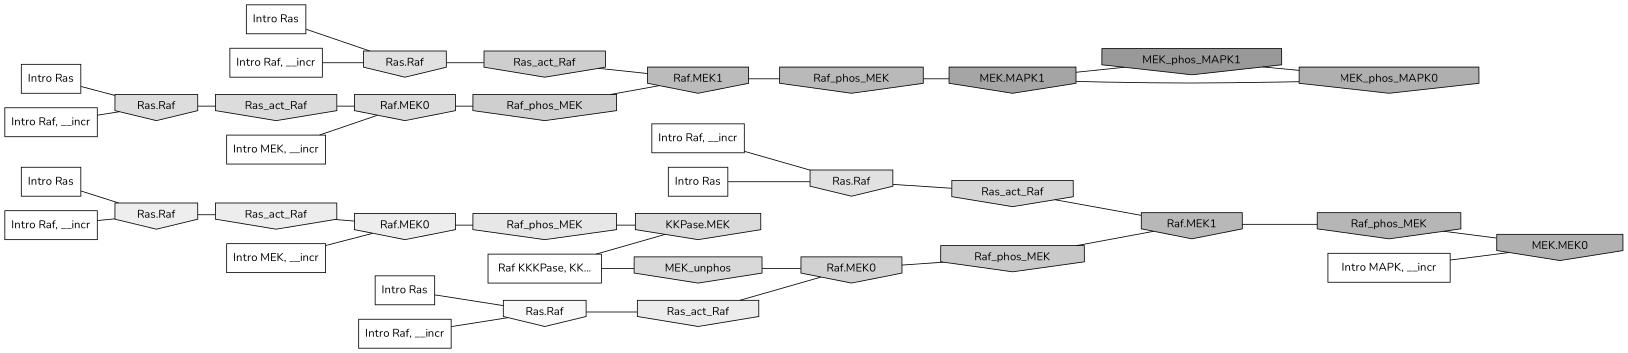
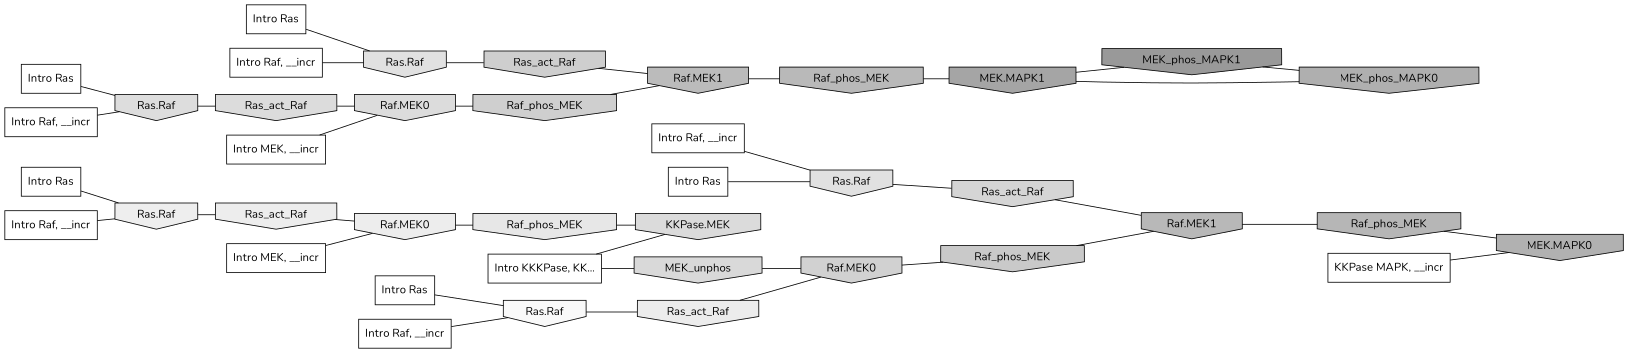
(1560, 246) -> (1560, 246)
(1389, 268) -> (1389, 268)
(545, 269) -> (545, 269)
